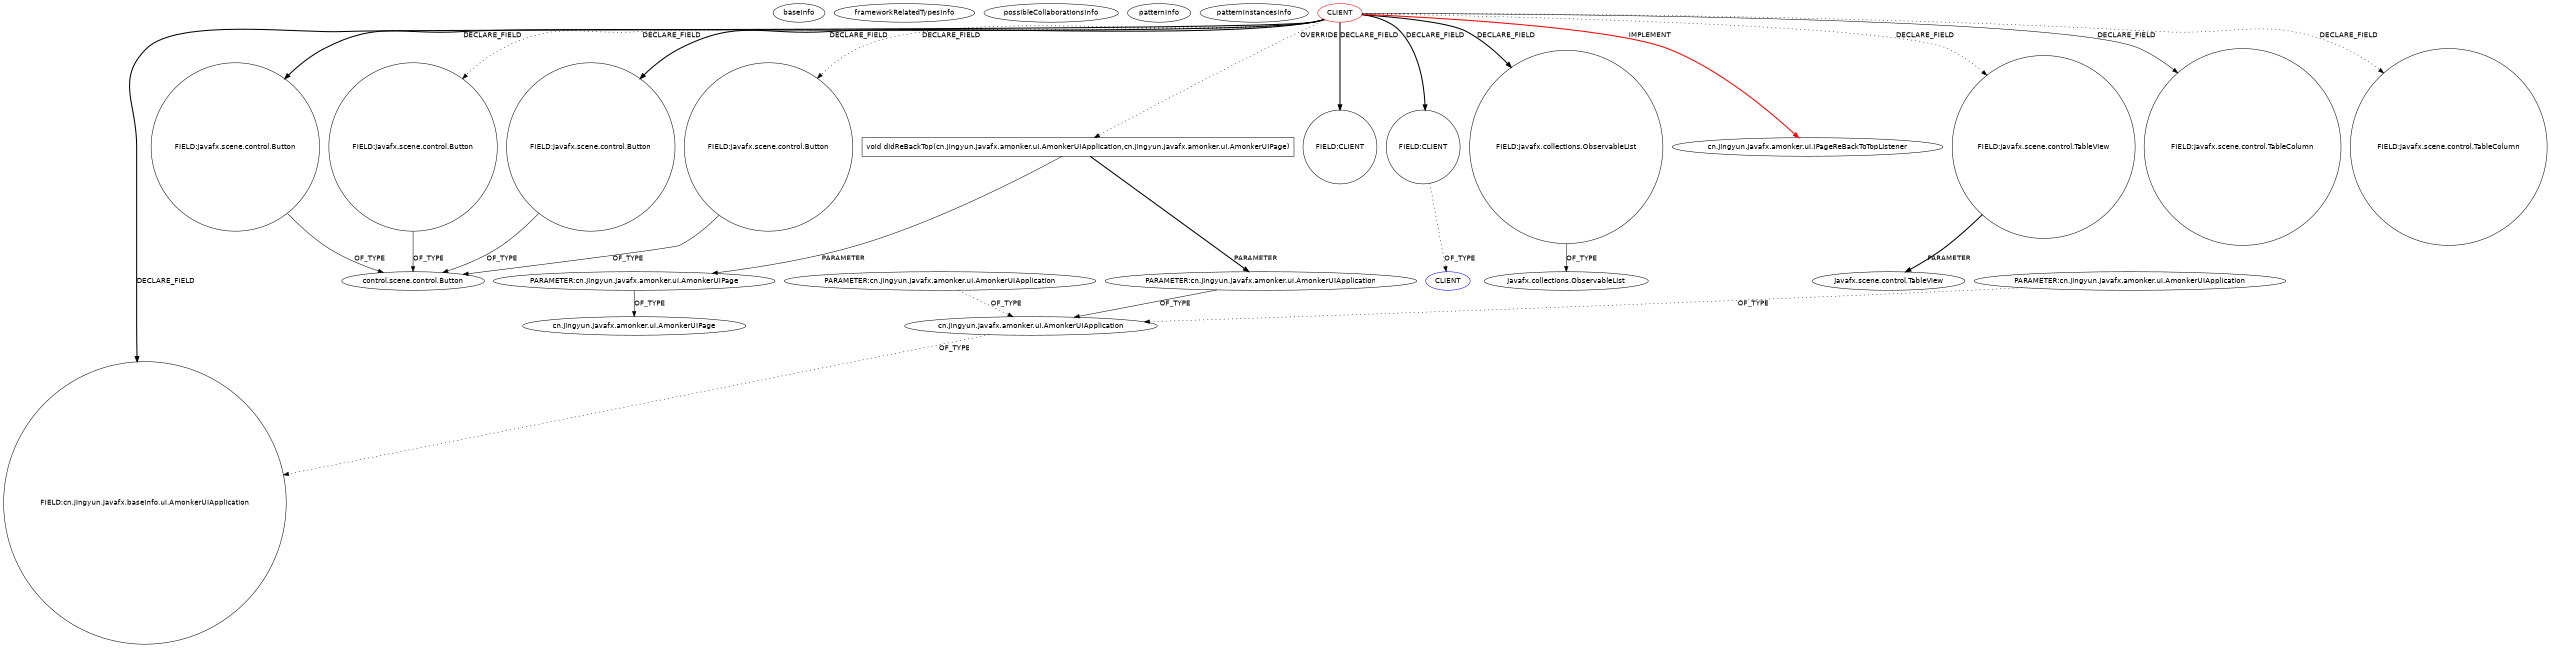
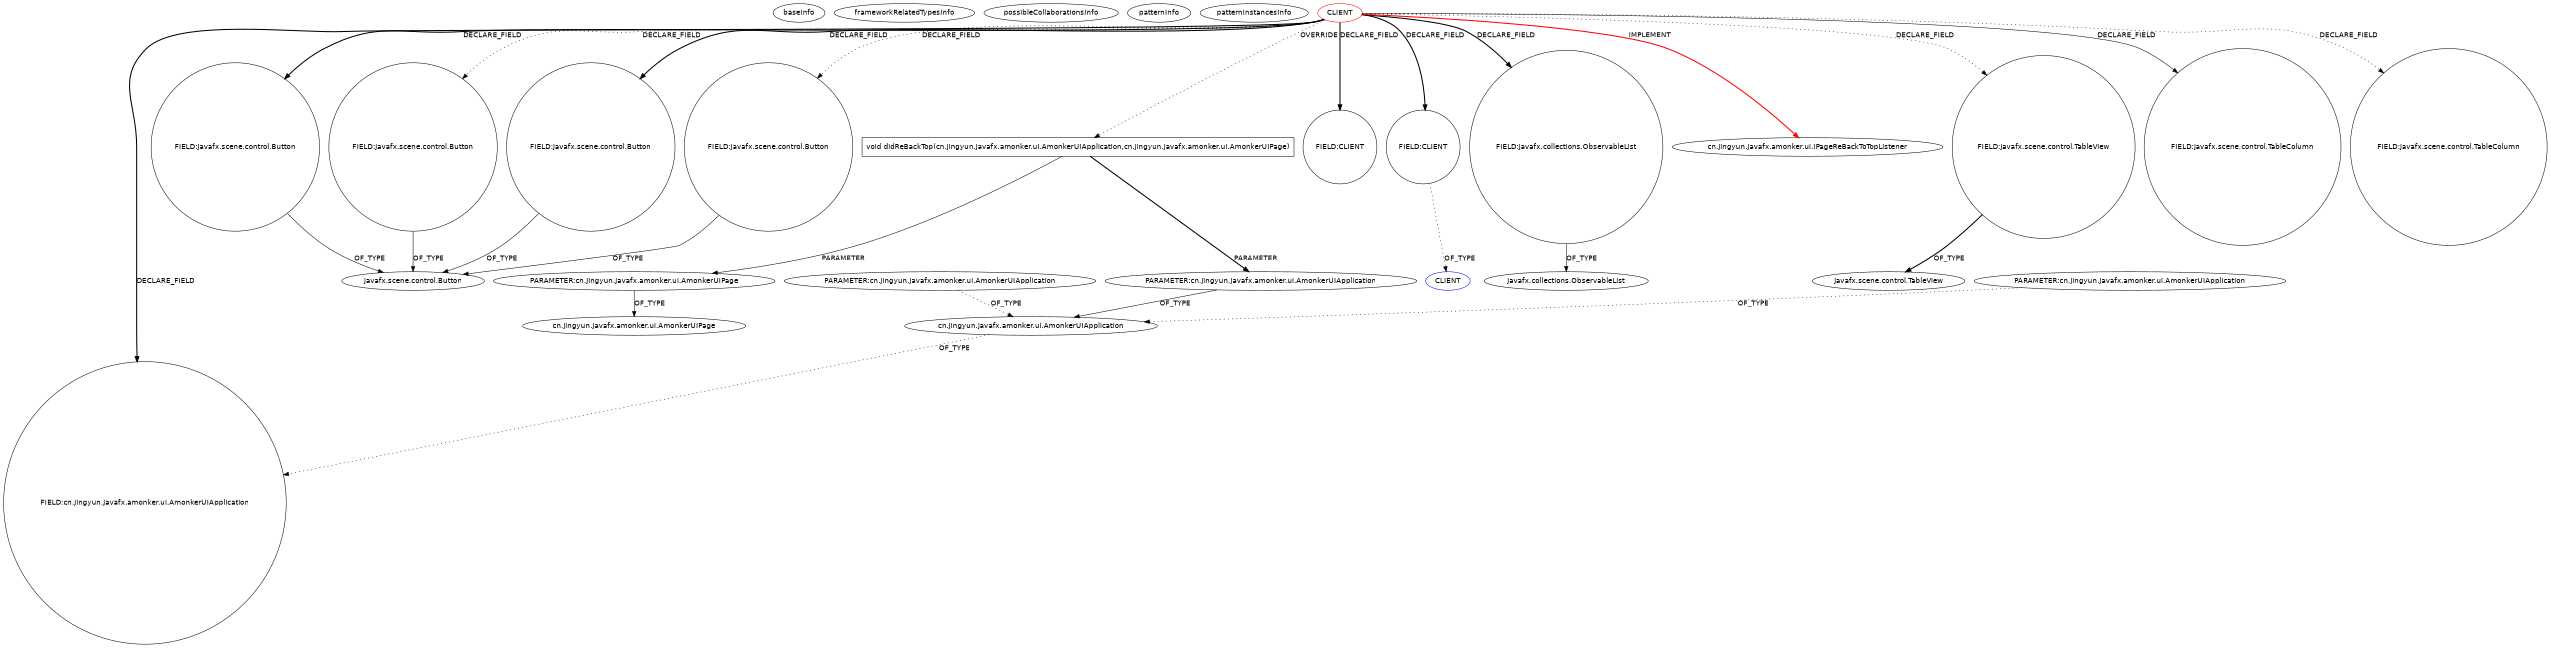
(1949, 259) -> (1949, 259)
(413, 281) -> (413, 281)
(145, 503) -> (145, 503)
